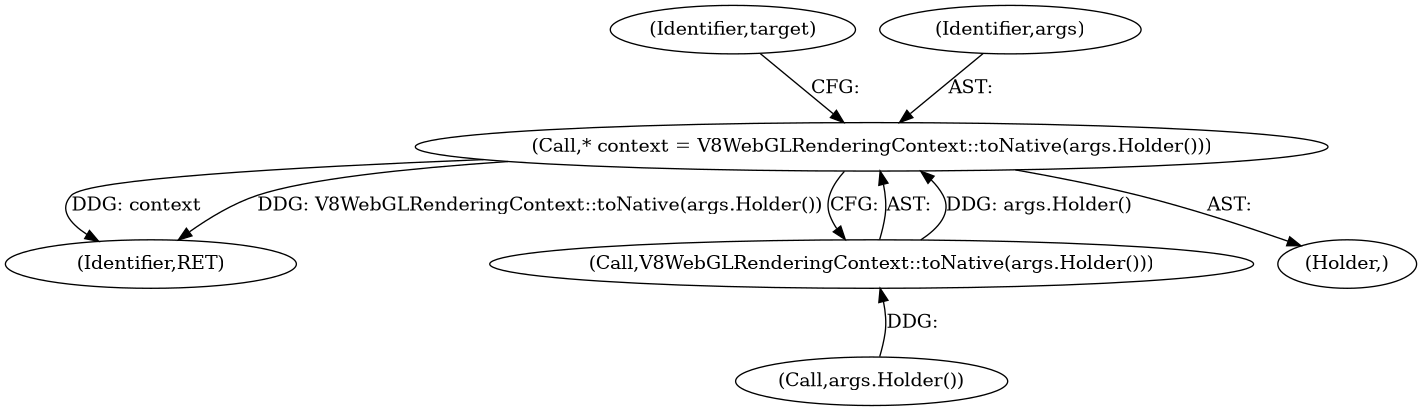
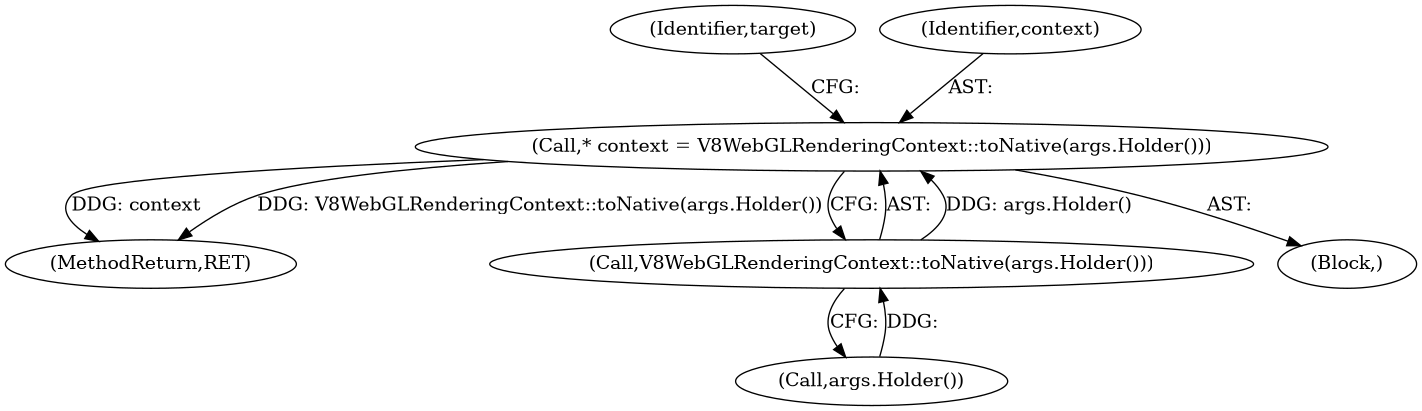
(1010, 30) -> (1010, 30)
(151, 264) -> (151, 264)
(1347, 264) -> (1347, 264)
none -> (829, 316)
